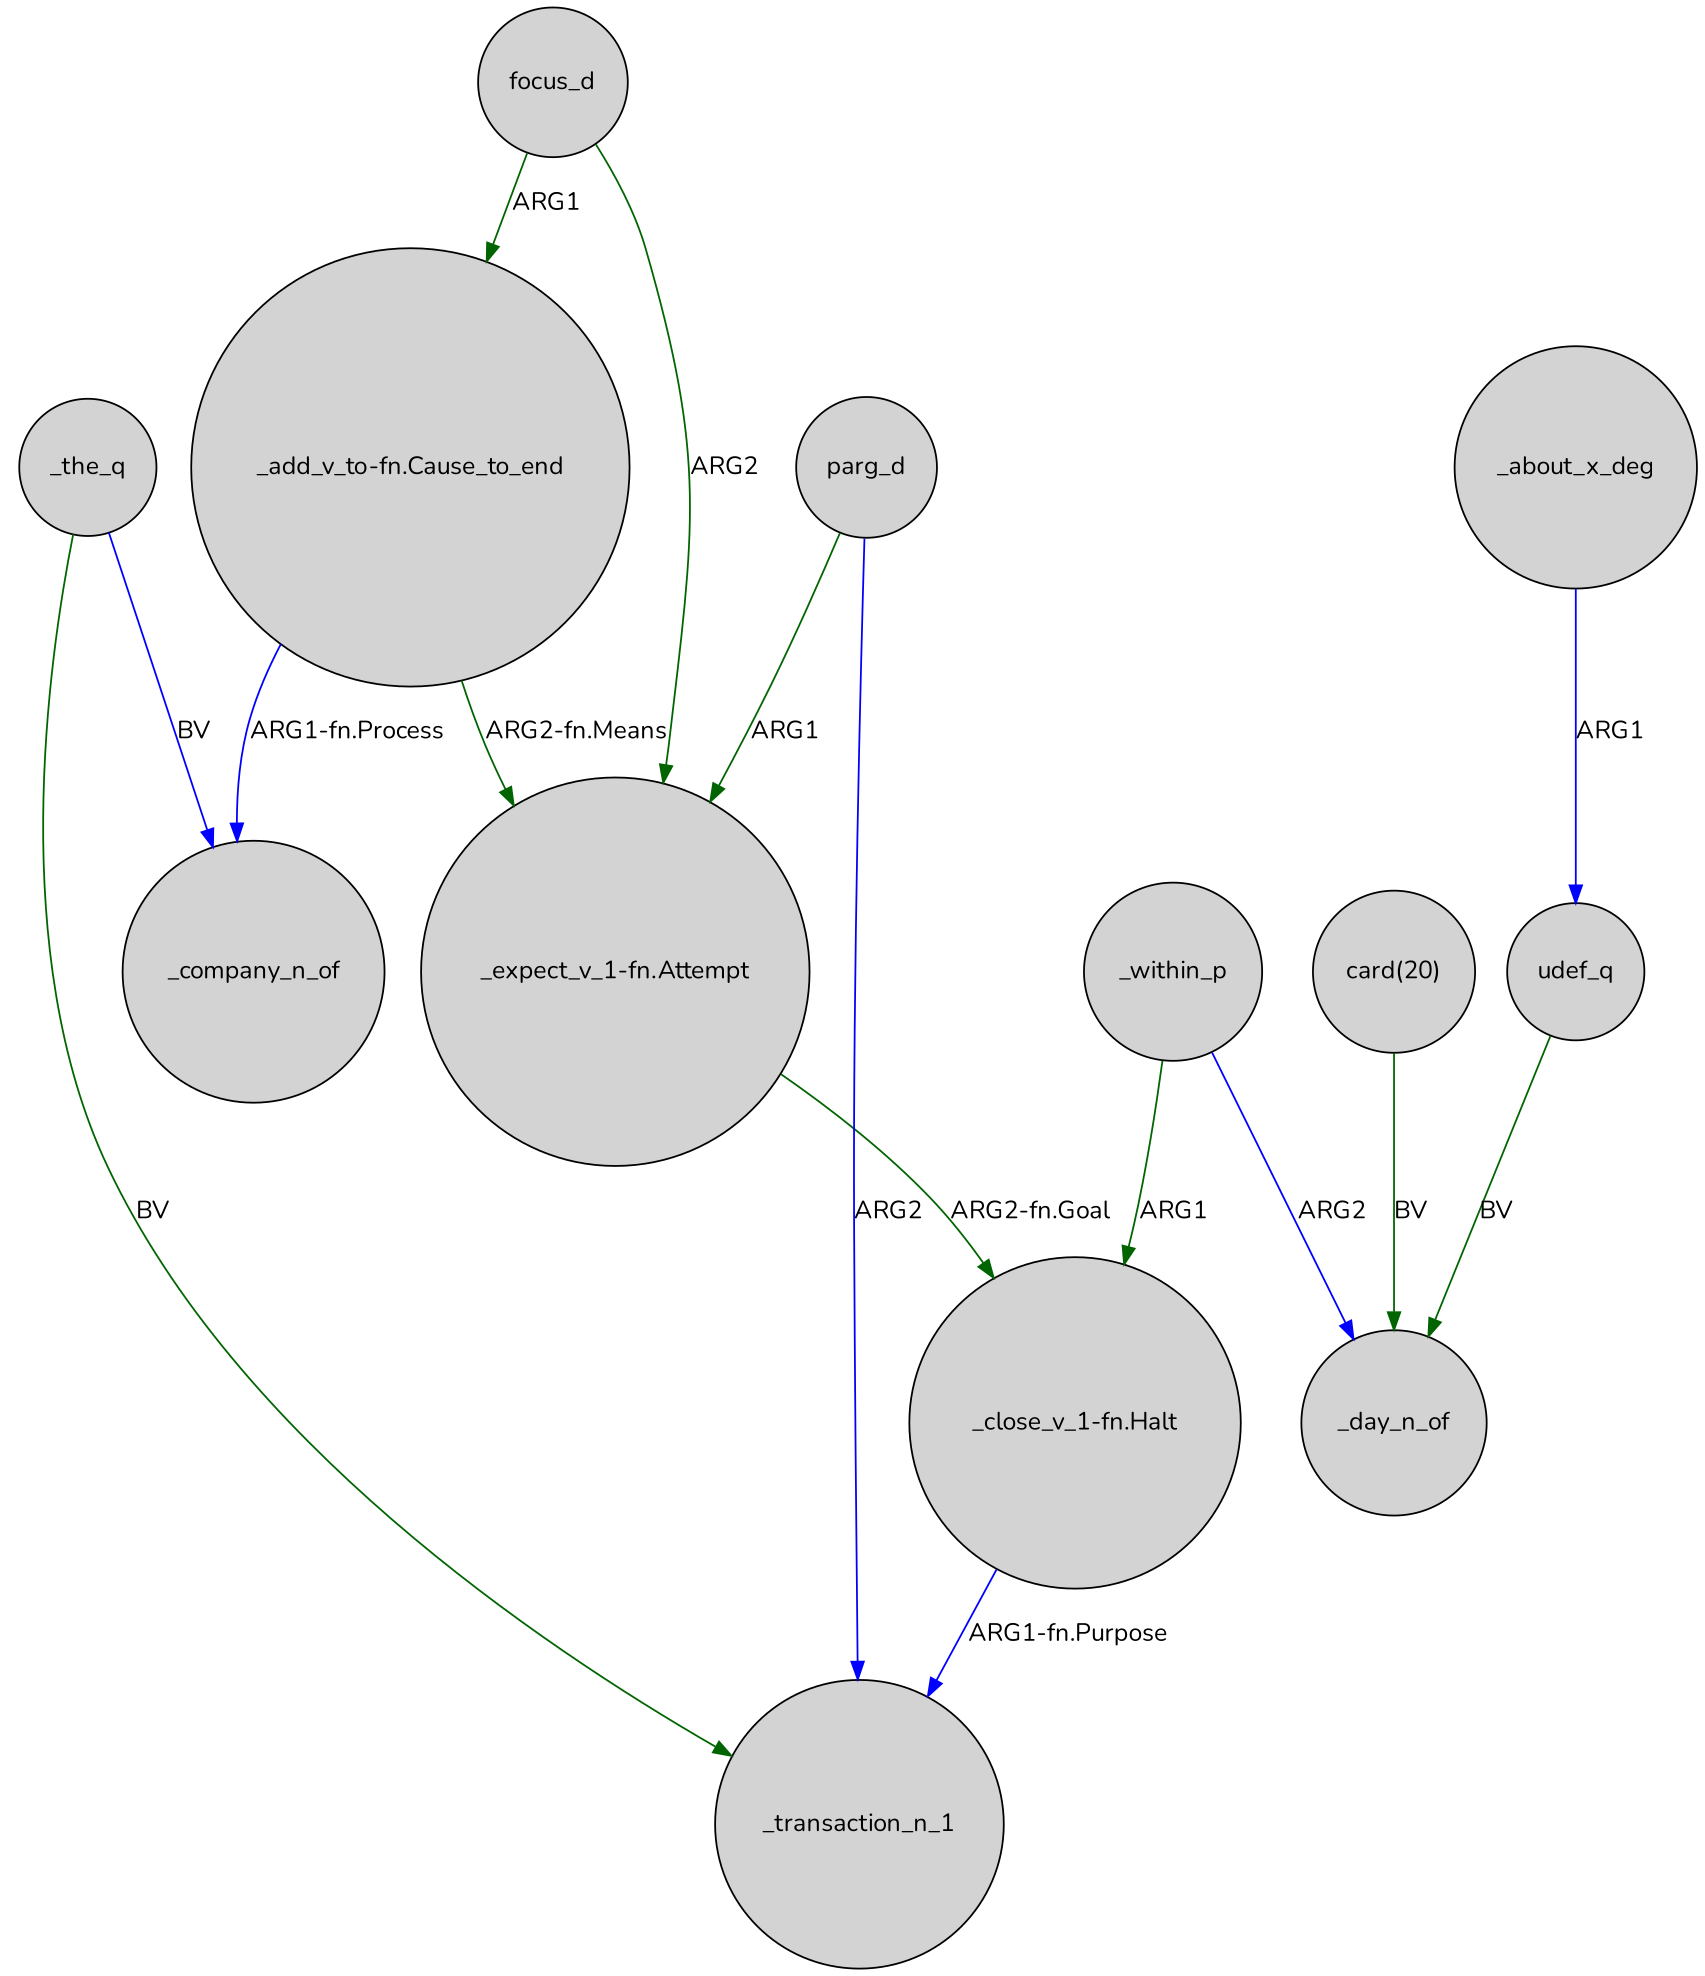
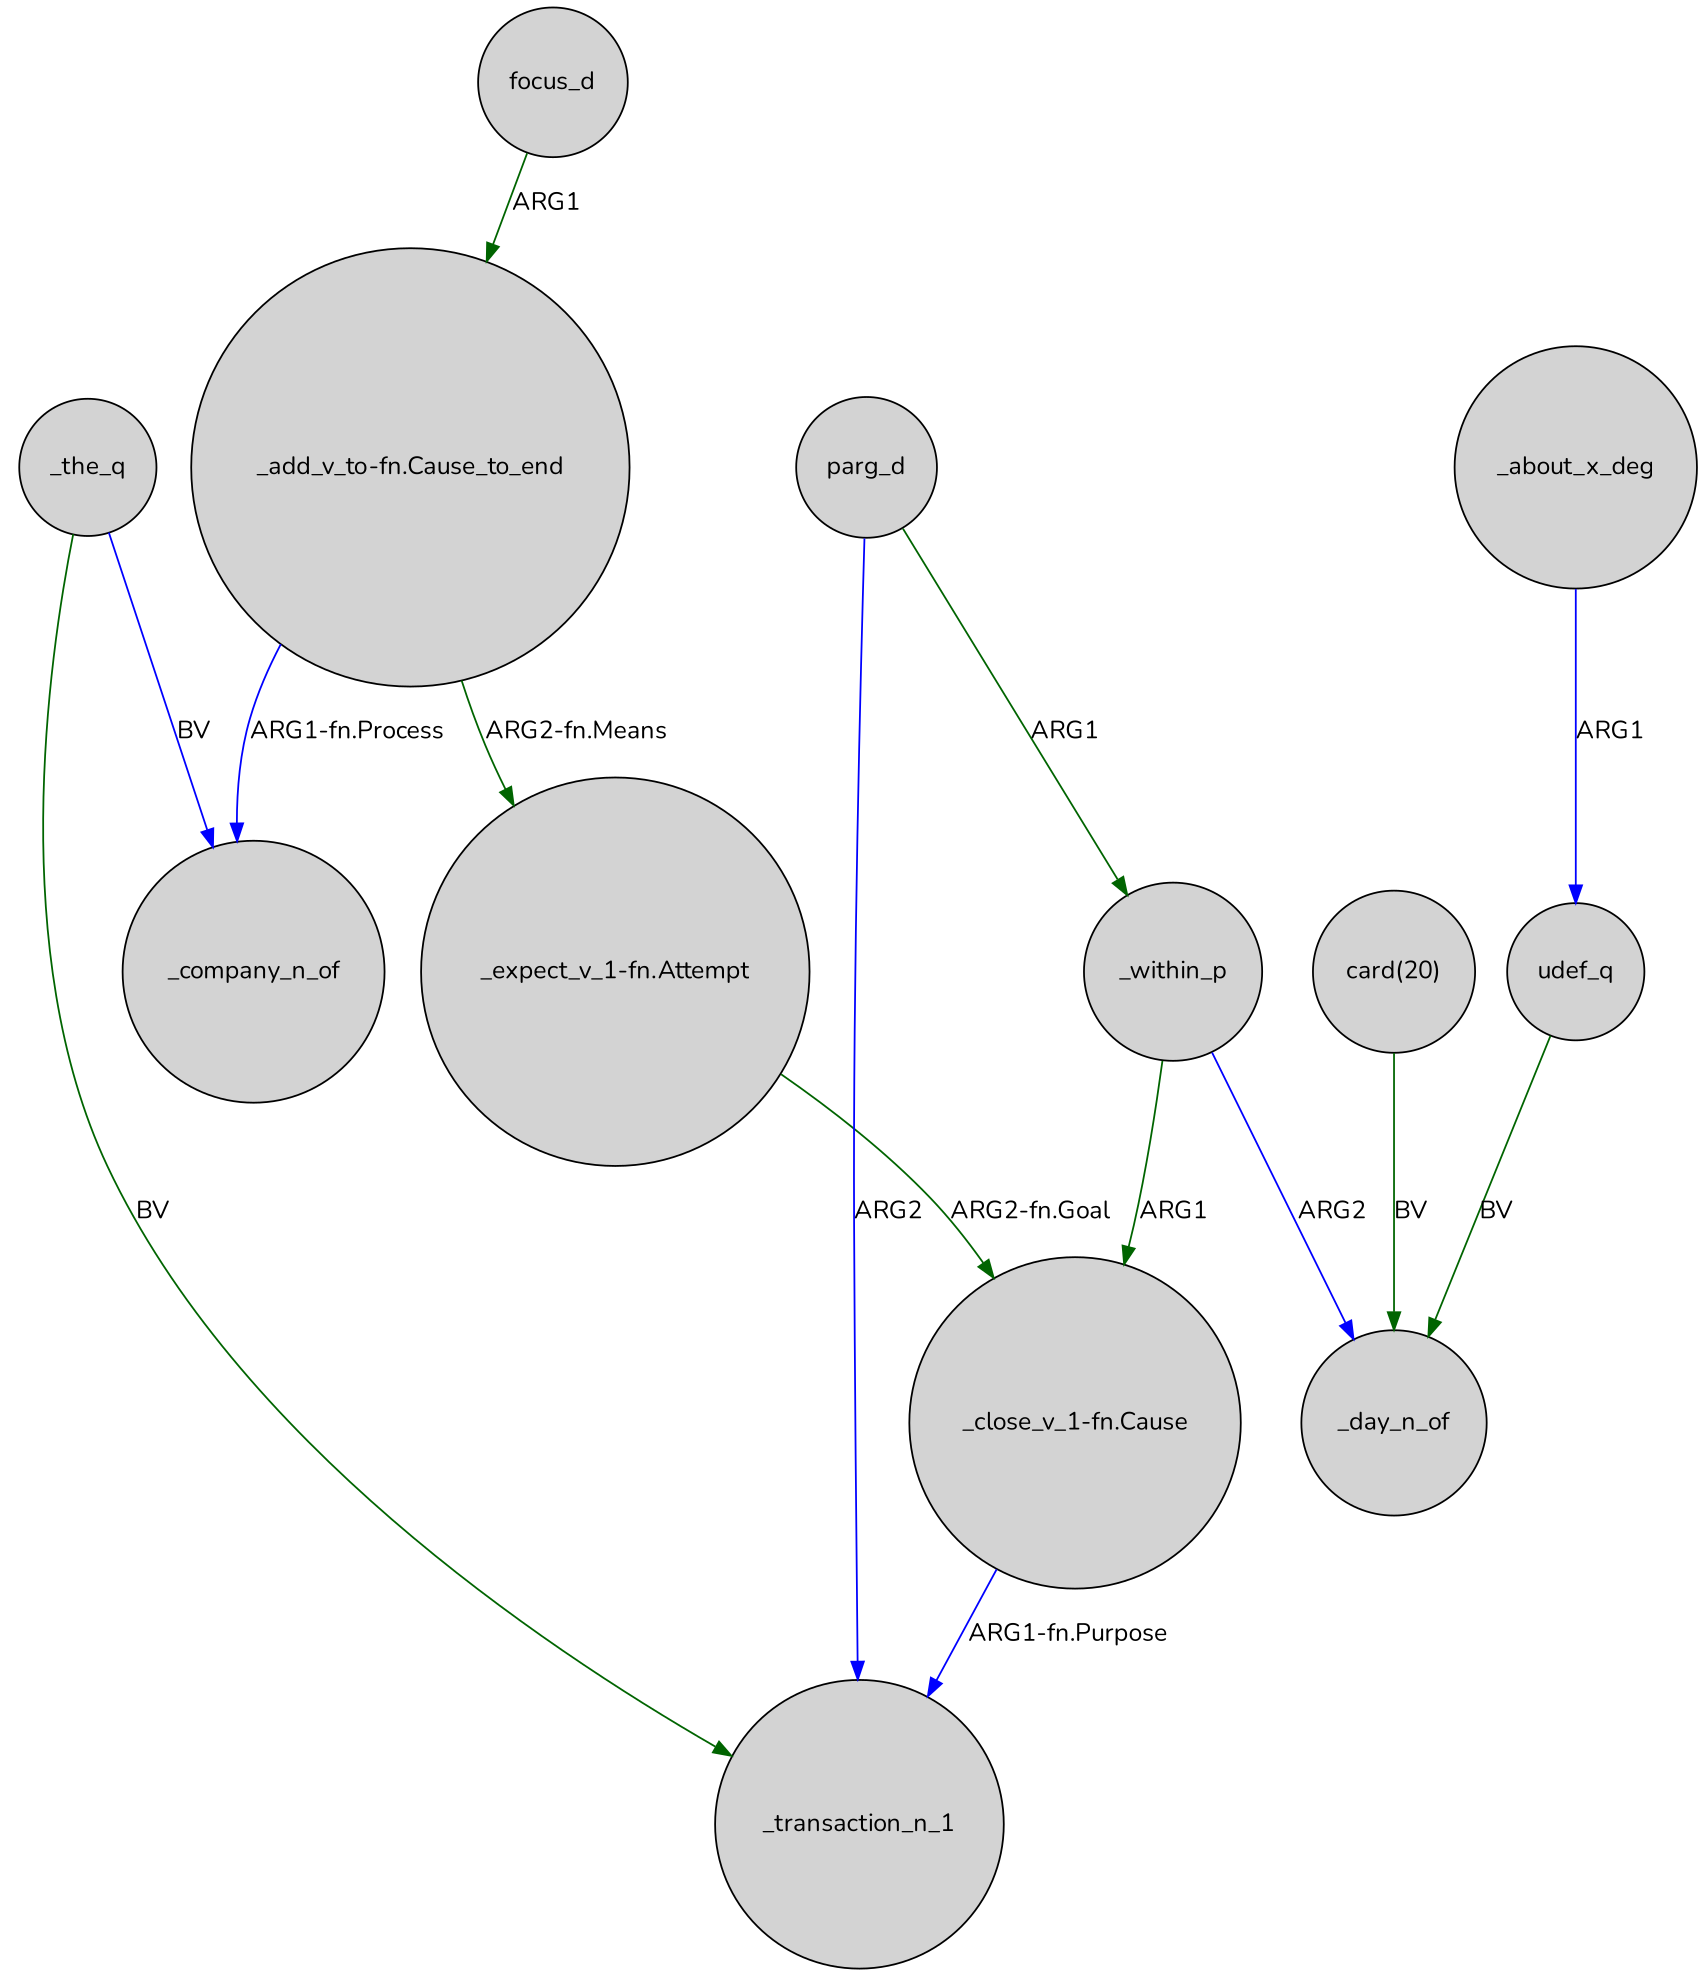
(687, 447) -> none
(783, 661) -> (1010, 704)
(1075, 1423) -> (1075, 1423)
